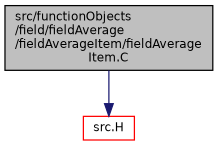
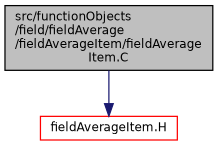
(109, 128) -> (109, 128)
